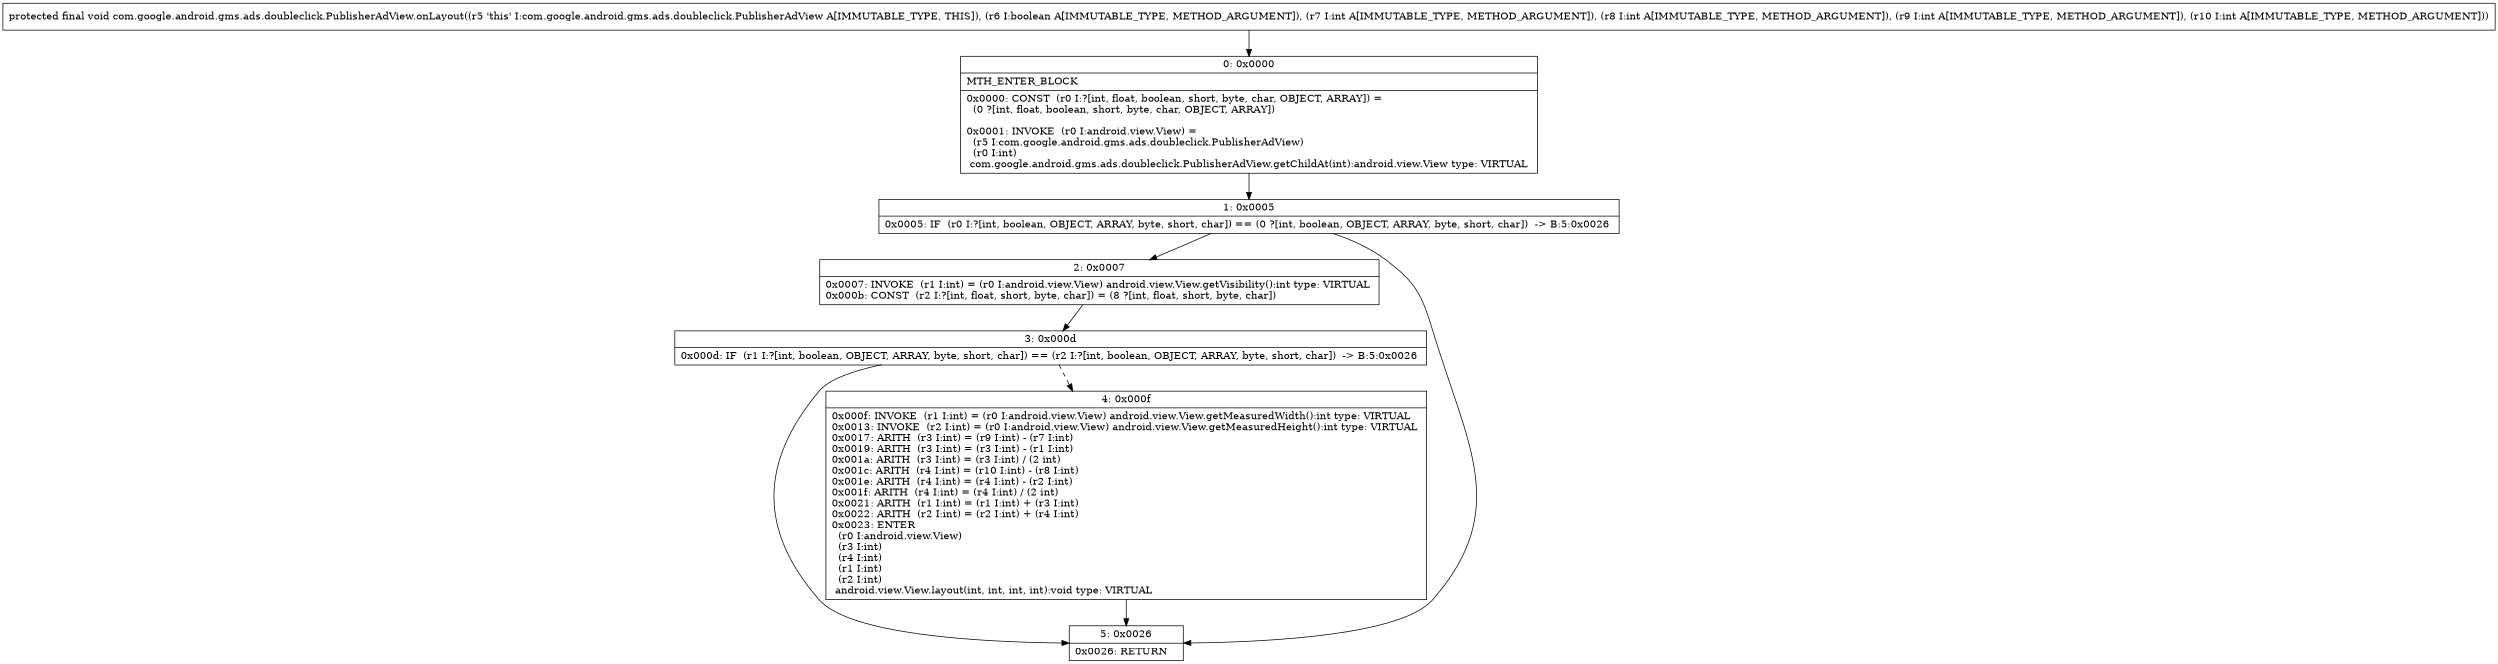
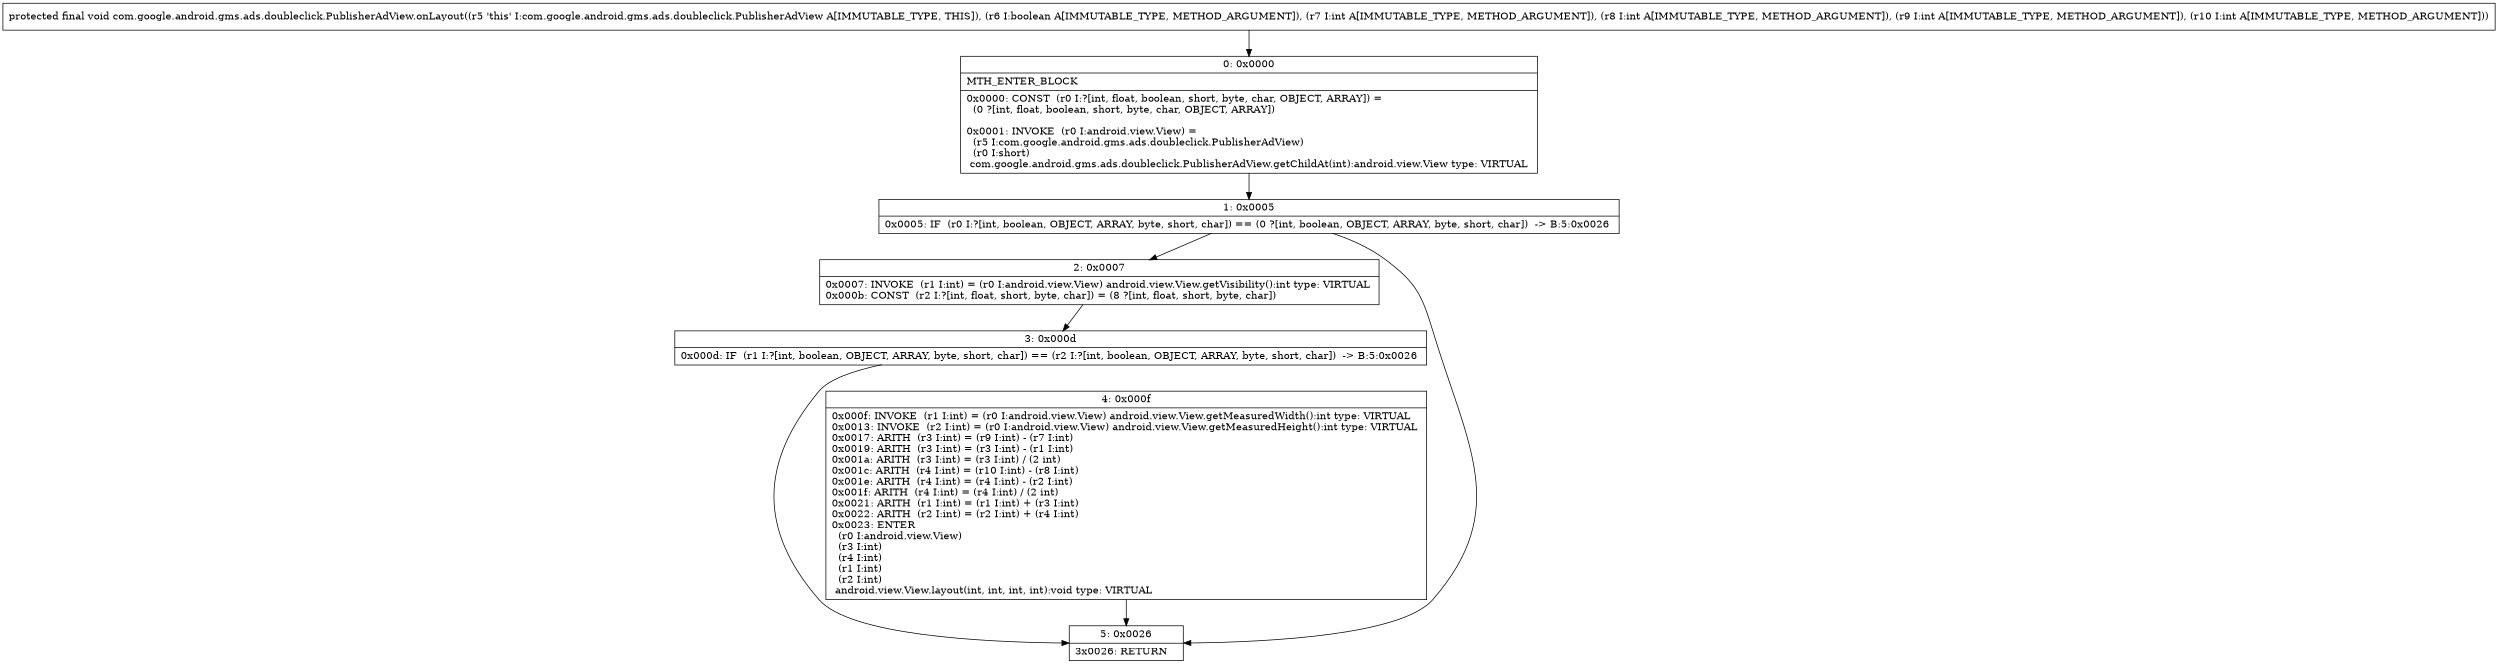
(992, 153) -> (998, 153)
(1064, 375) -> none
(1126, 652) -> (1126, 652)
